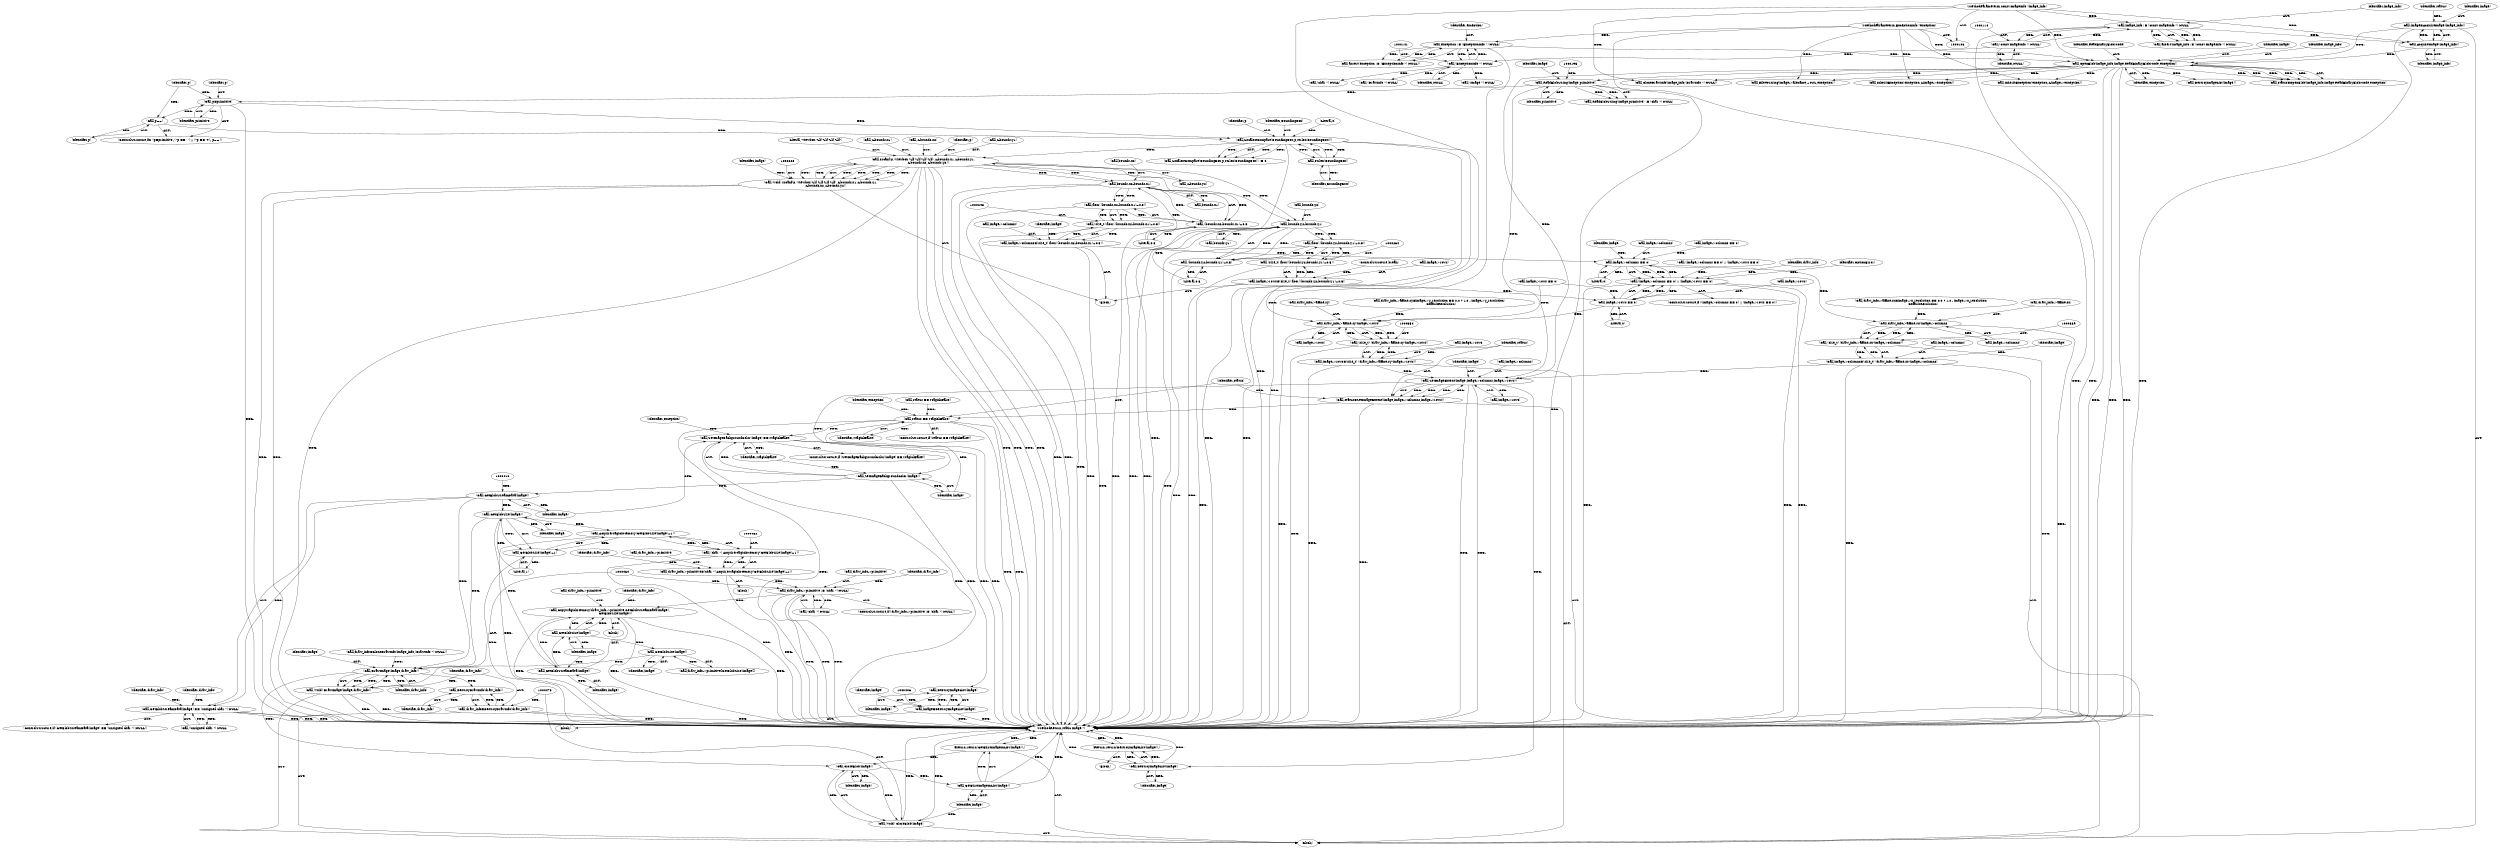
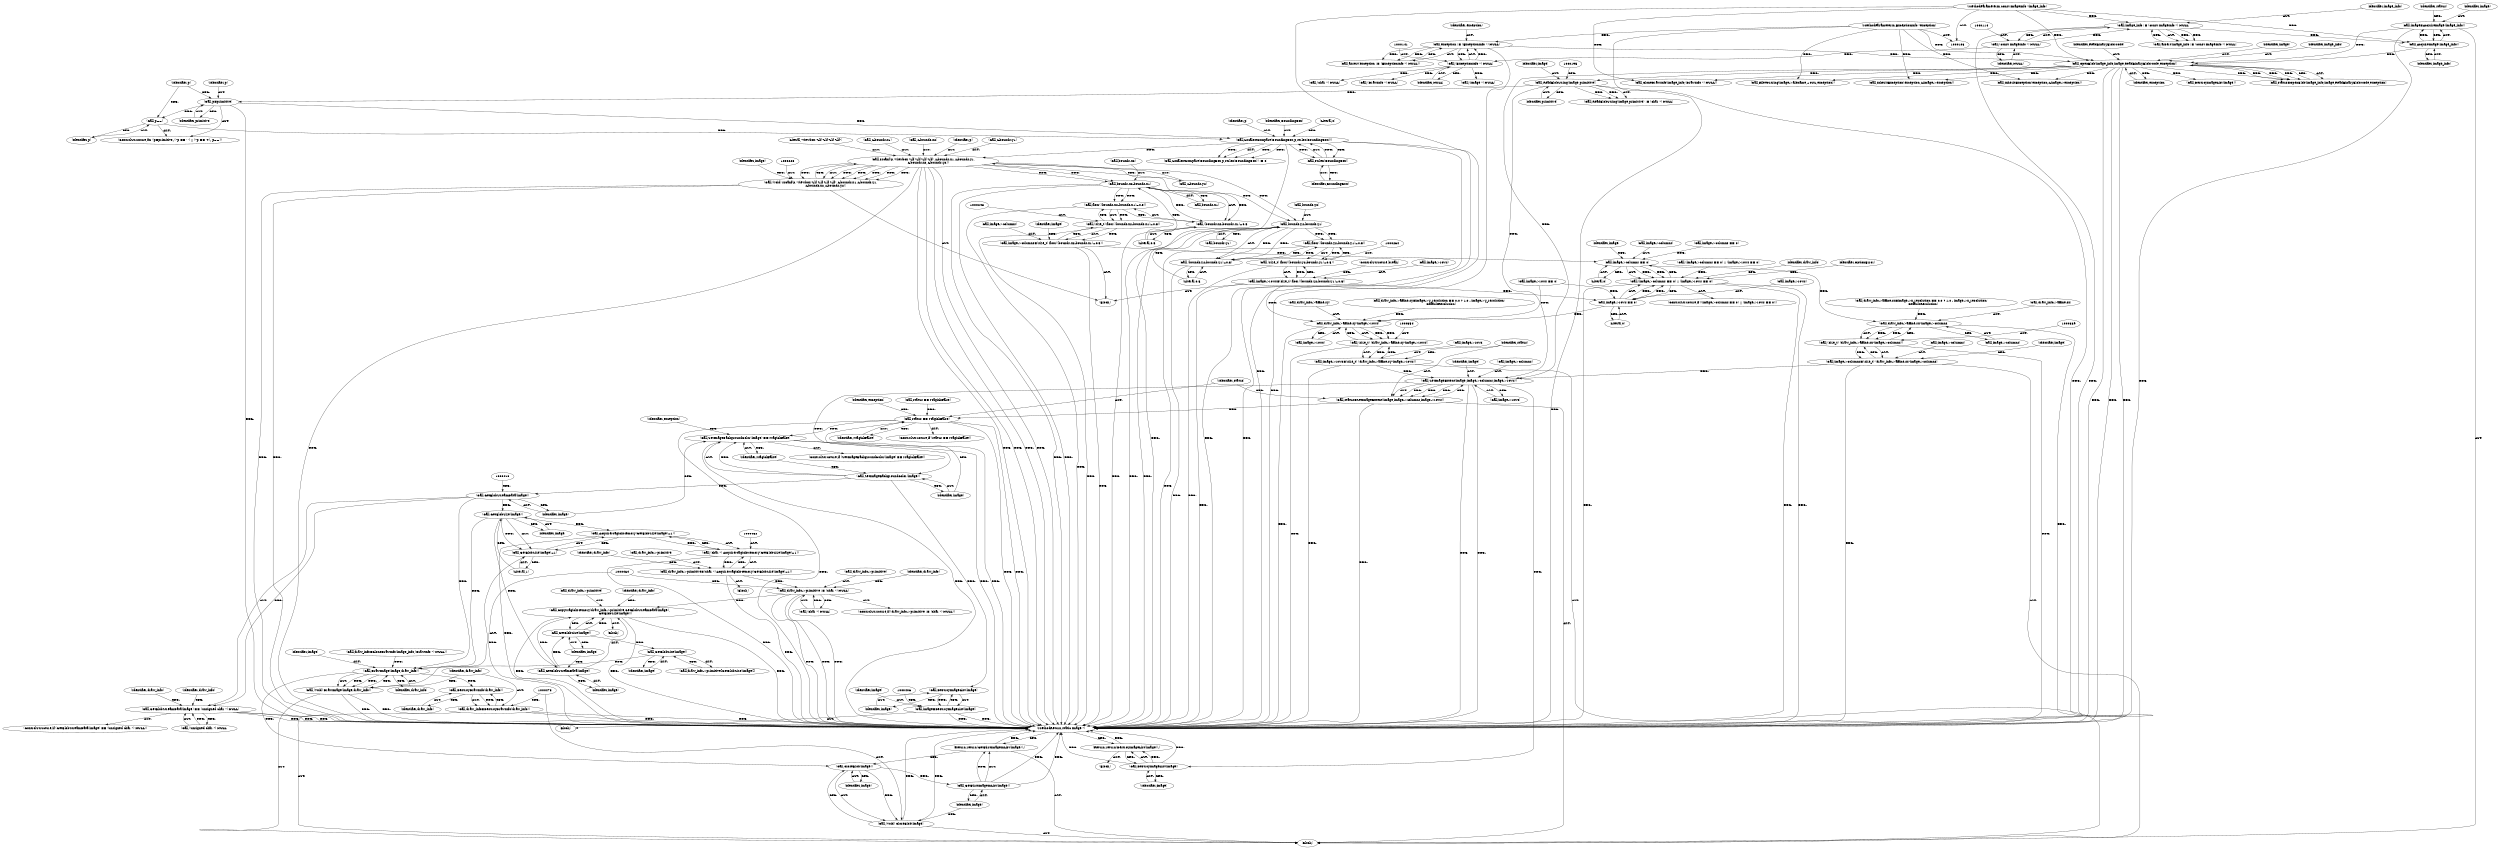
(1015, 738) -> (1015, 738)
